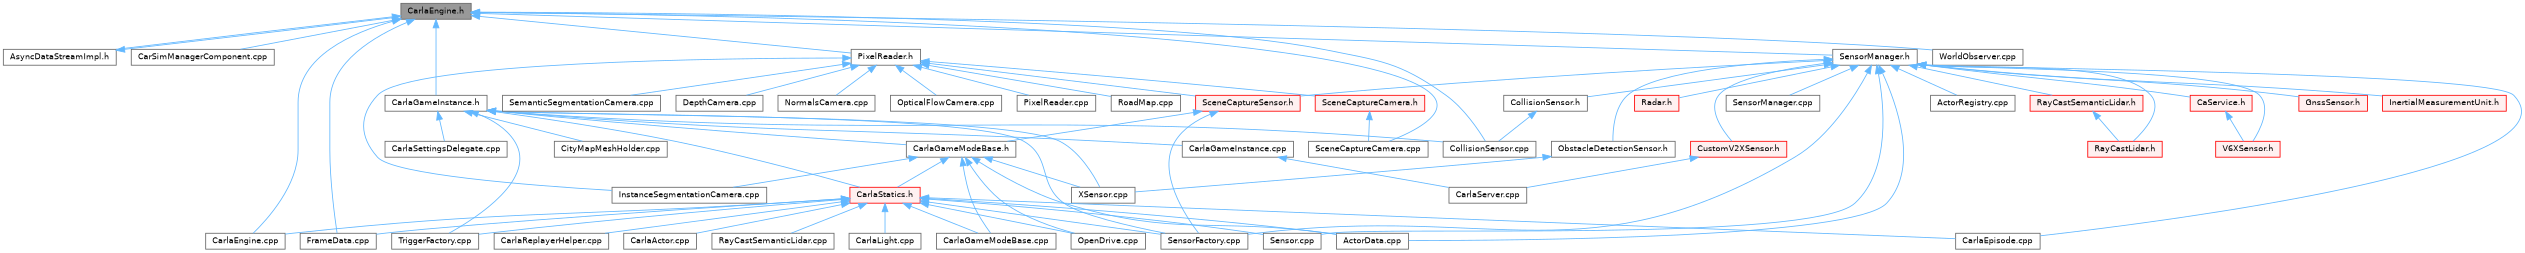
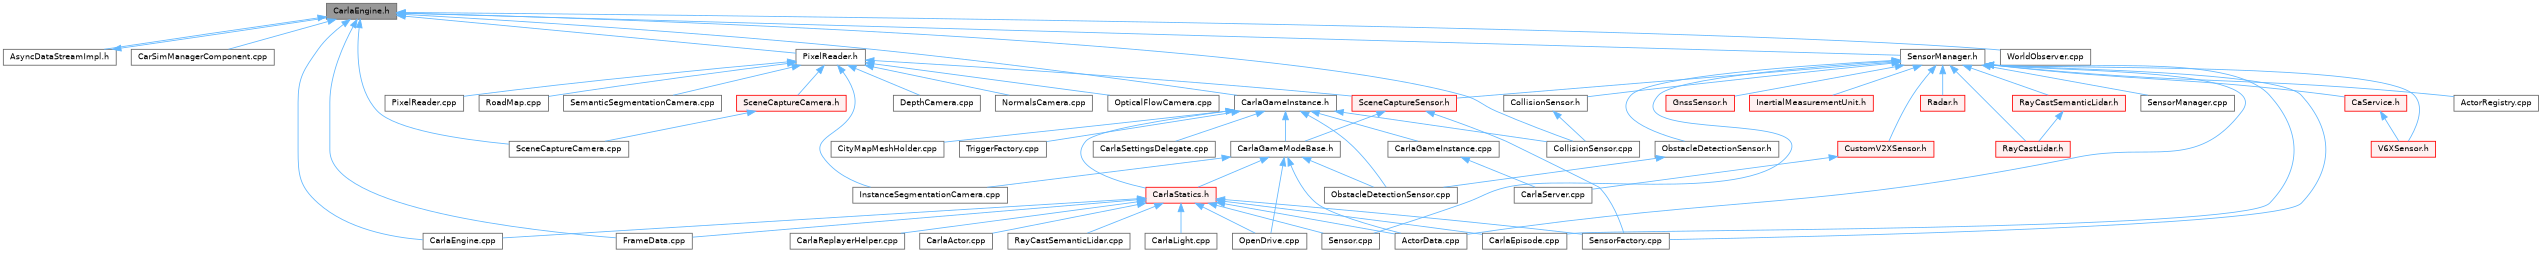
(1027, 144) -> none
(1103, 195) -> (1391, 195)
(624, 219) -> none
(996, 241) -> none
